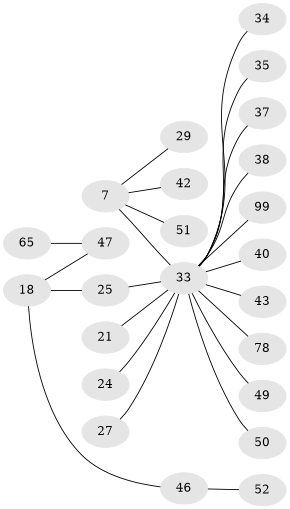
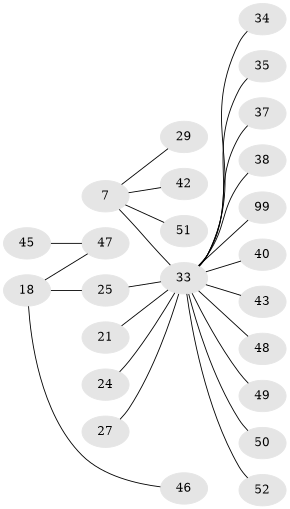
(27, 243) -> (27, 243)
(263, 349) -> (263, 349)
(223, 489) -> (207, 389)
